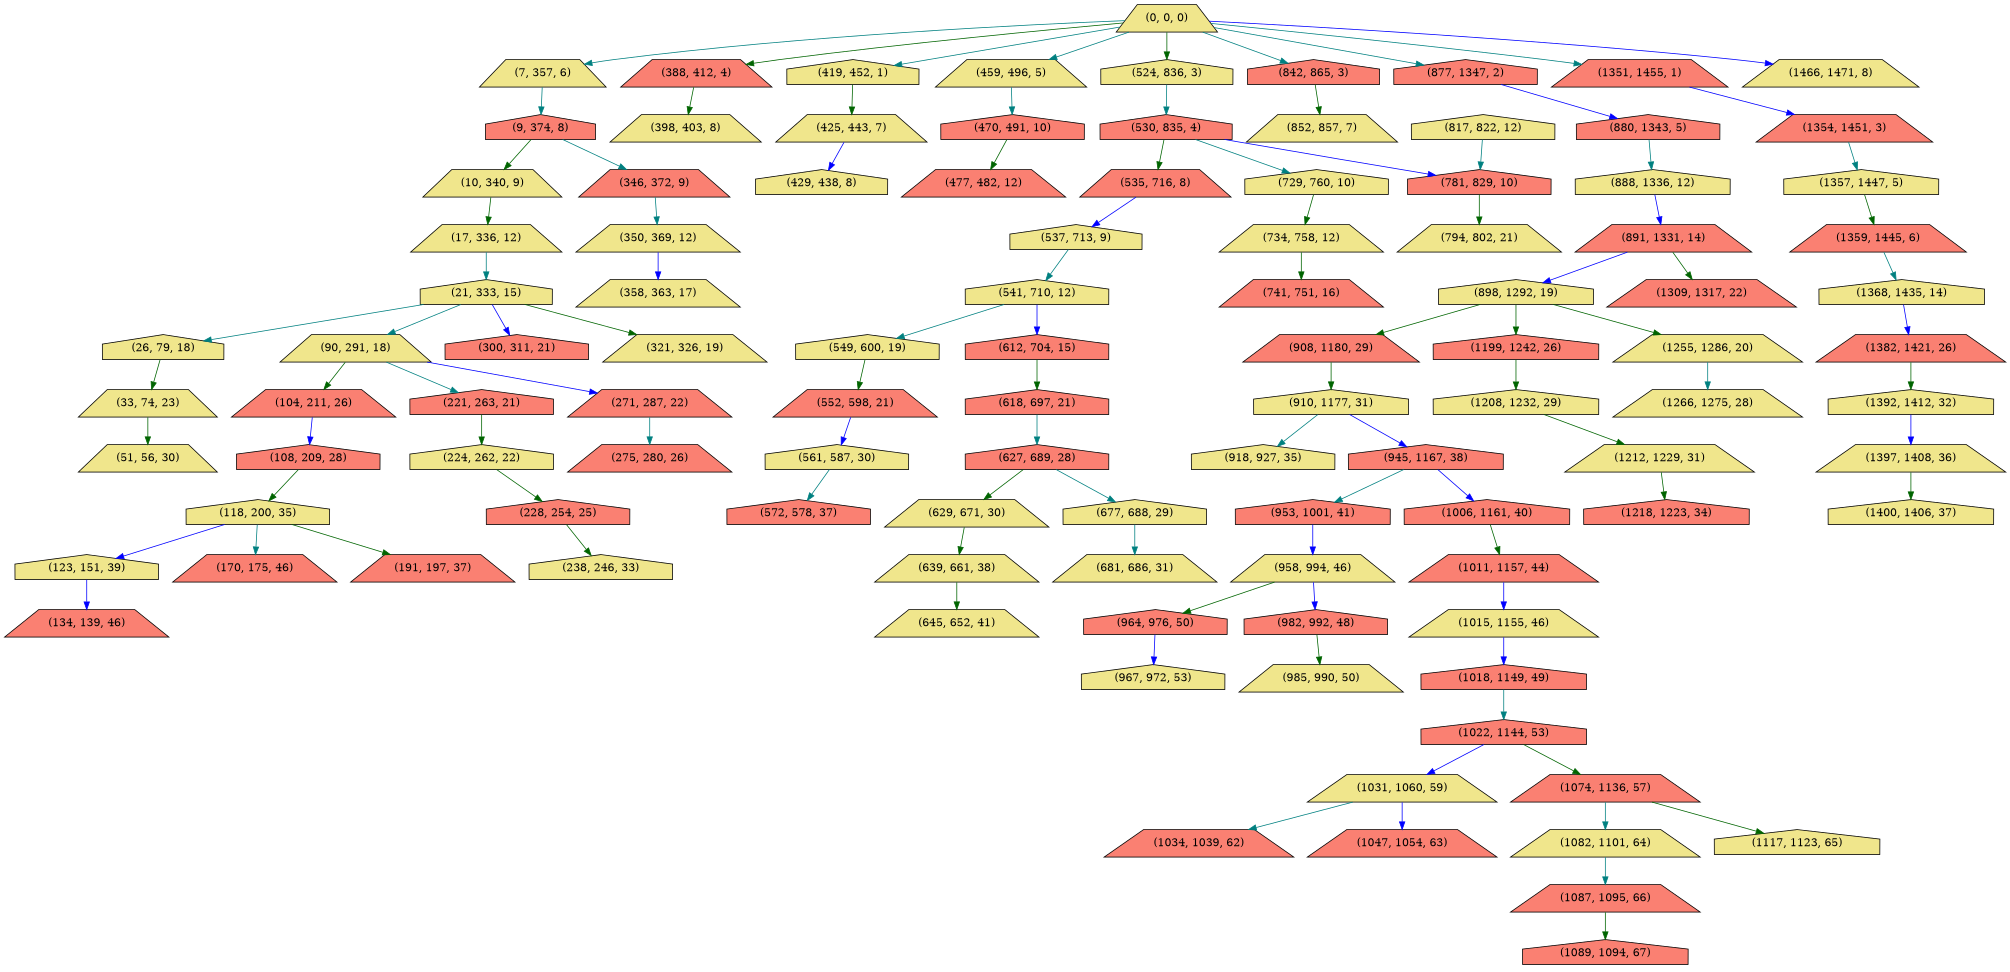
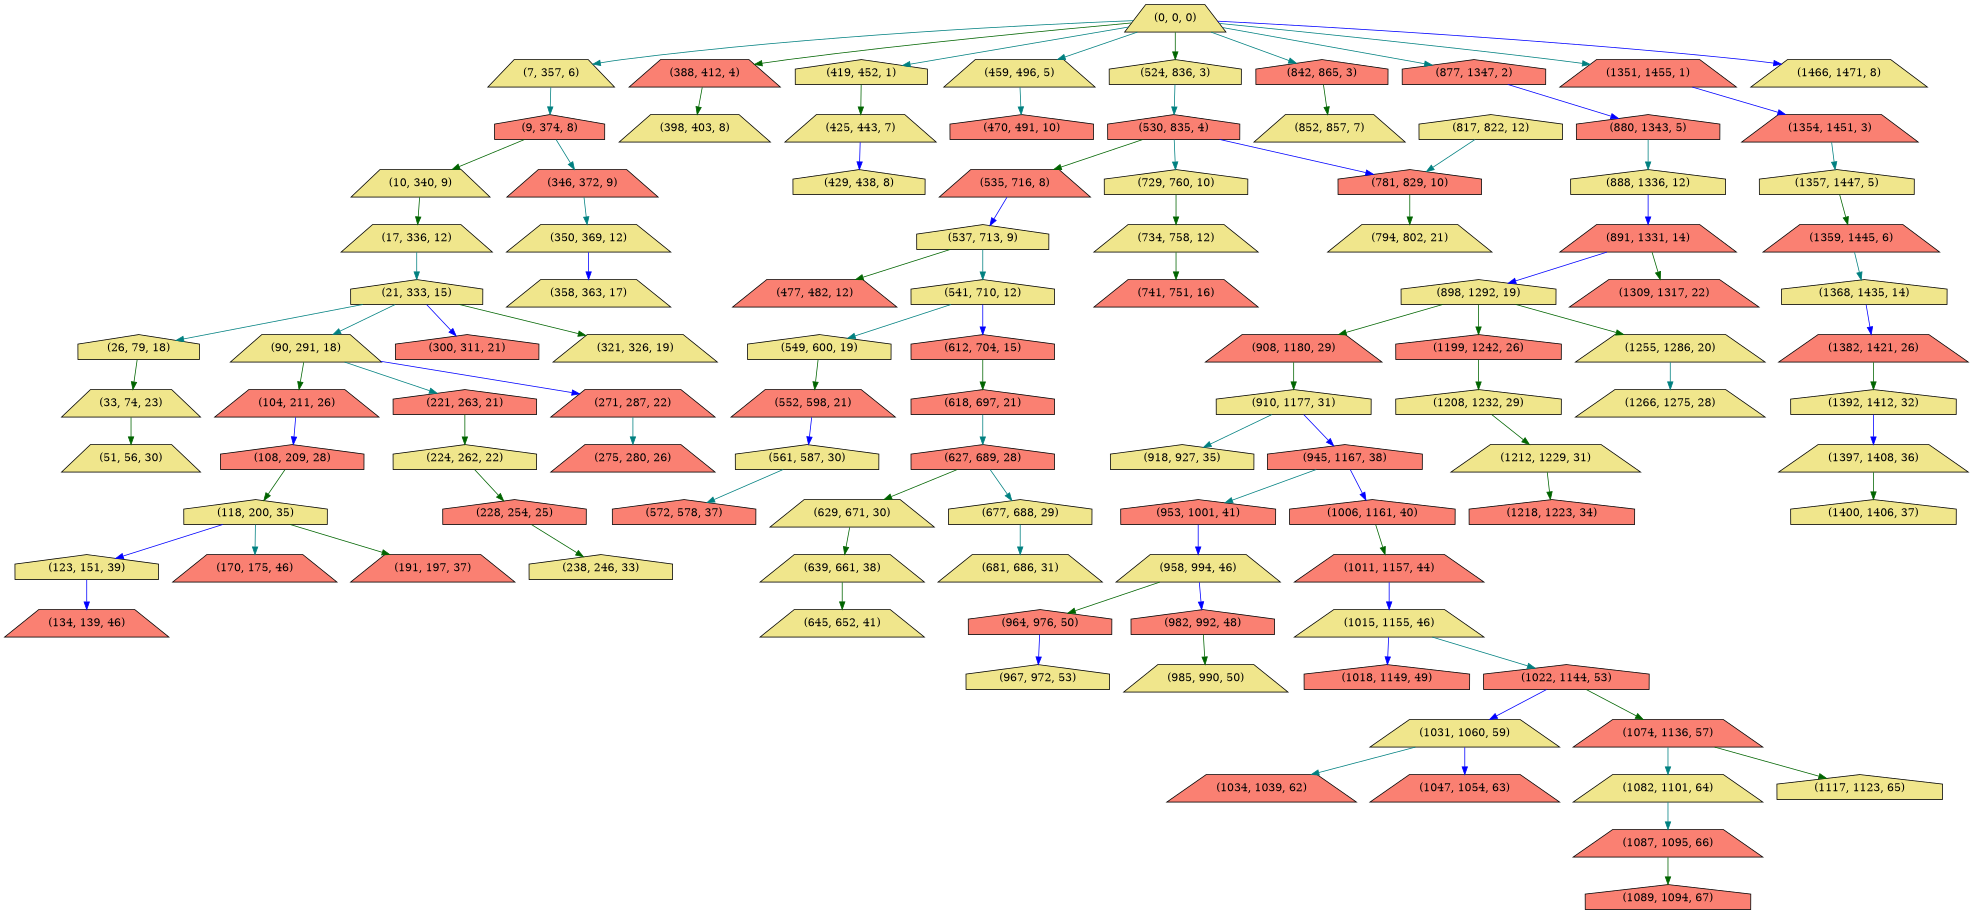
(1001, 151) -> (907, 263)
(1504, 701) -> (1480, 651)
